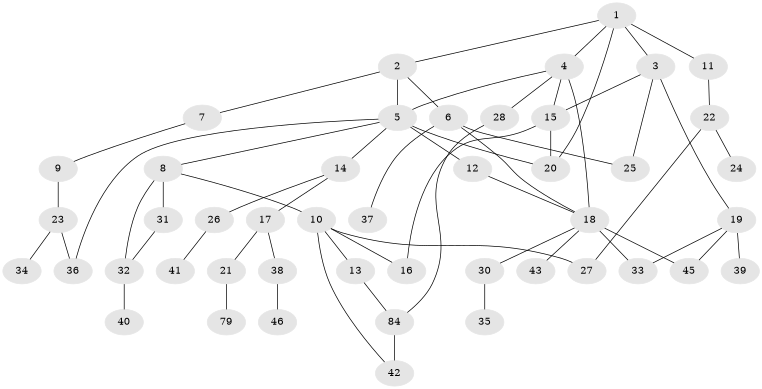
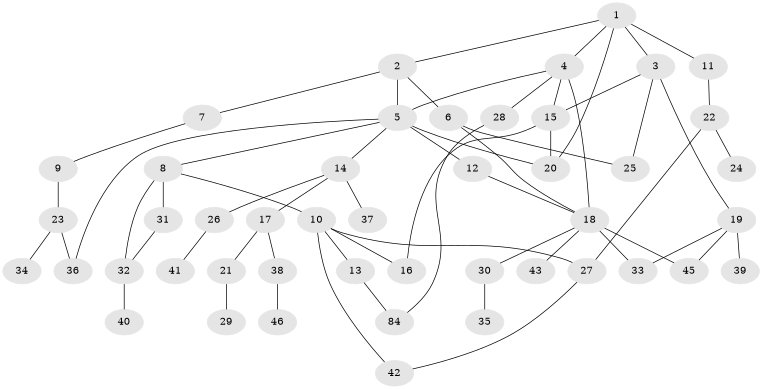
(394, 160) -> (354, 194)
(226, 322) -> (226, 322)
(395, 348) -> (502, 339)
